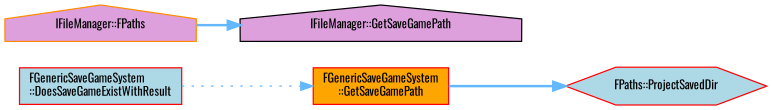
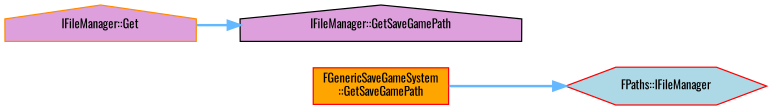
(101, 25) -> (101, 25)
(101, 86) -> none
(666, 86) -> (666, 86)
